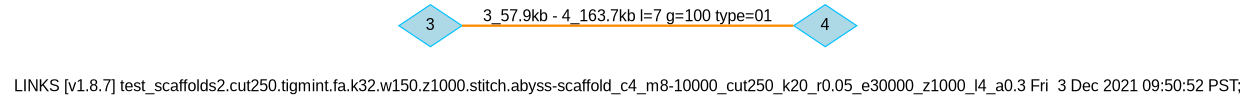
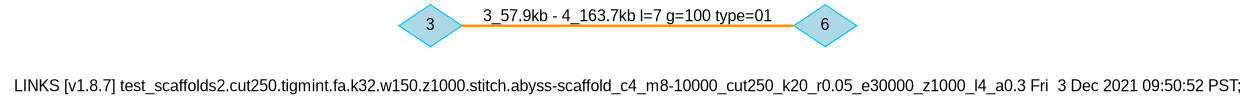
(825, 26) -> (825, 26)
